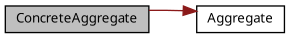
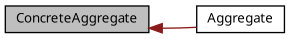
(166, 10) -> (179, 28)
